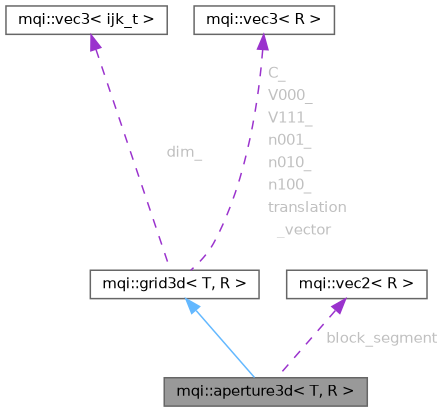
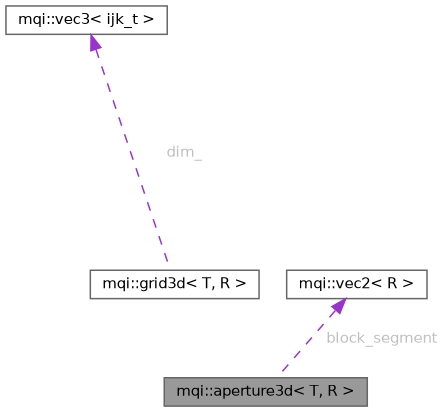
(264, 20) -> none
(225, 344) -> none
